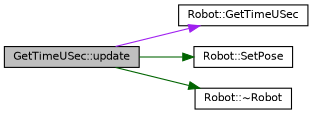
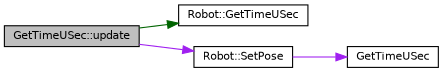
(152, 37) -> (153, 26)
(161, 57) -> (161, 47)
none -> (393, 57)
(243, 99) -> none
